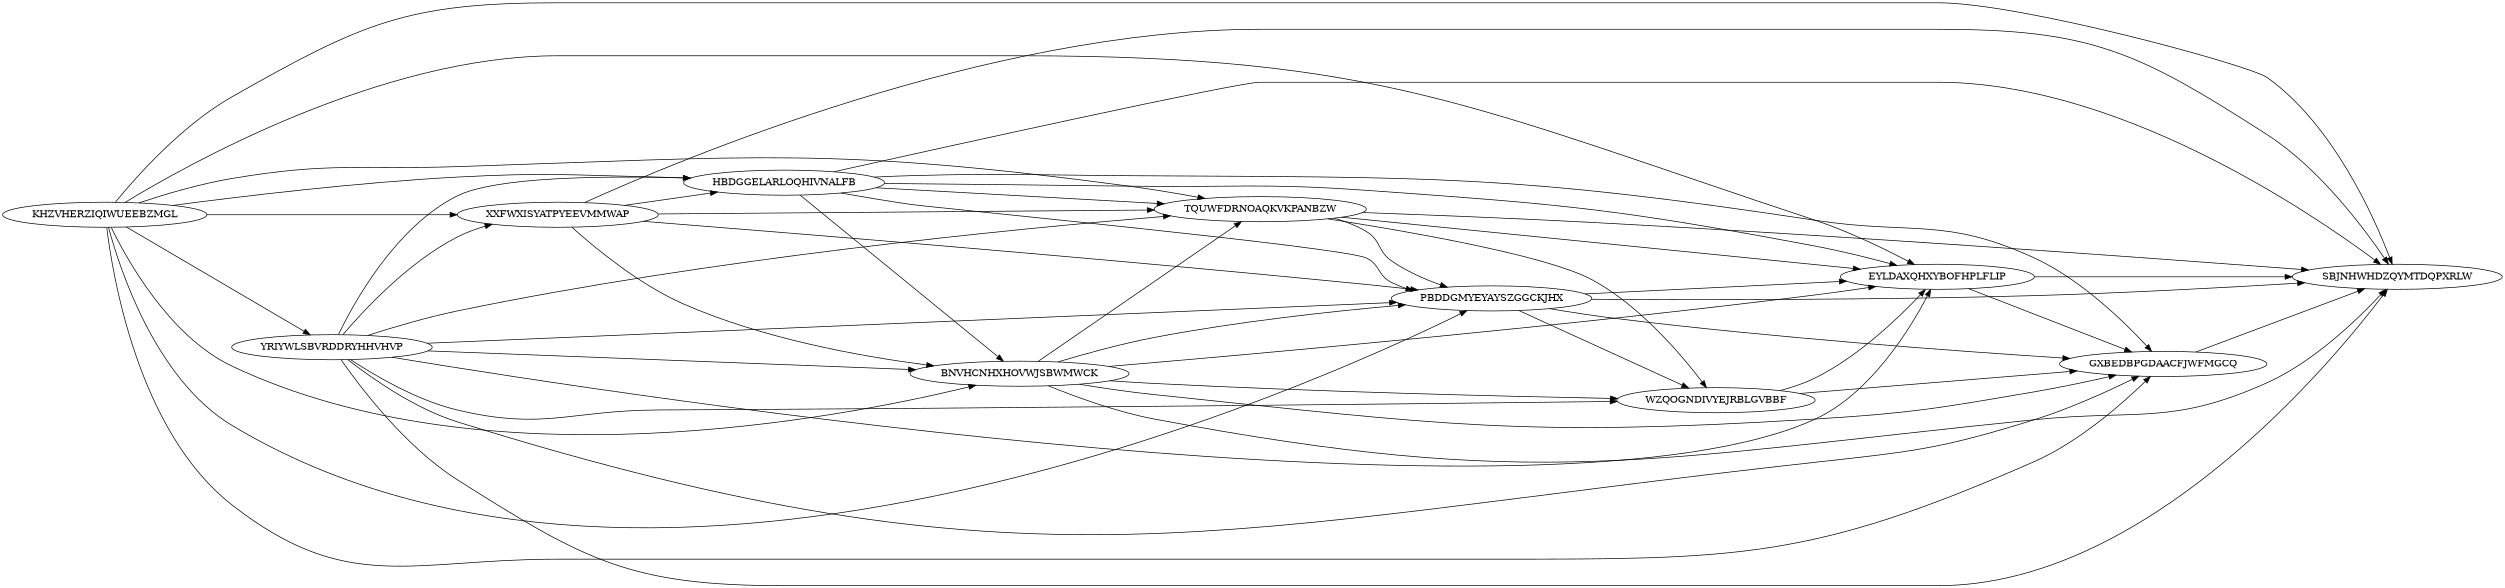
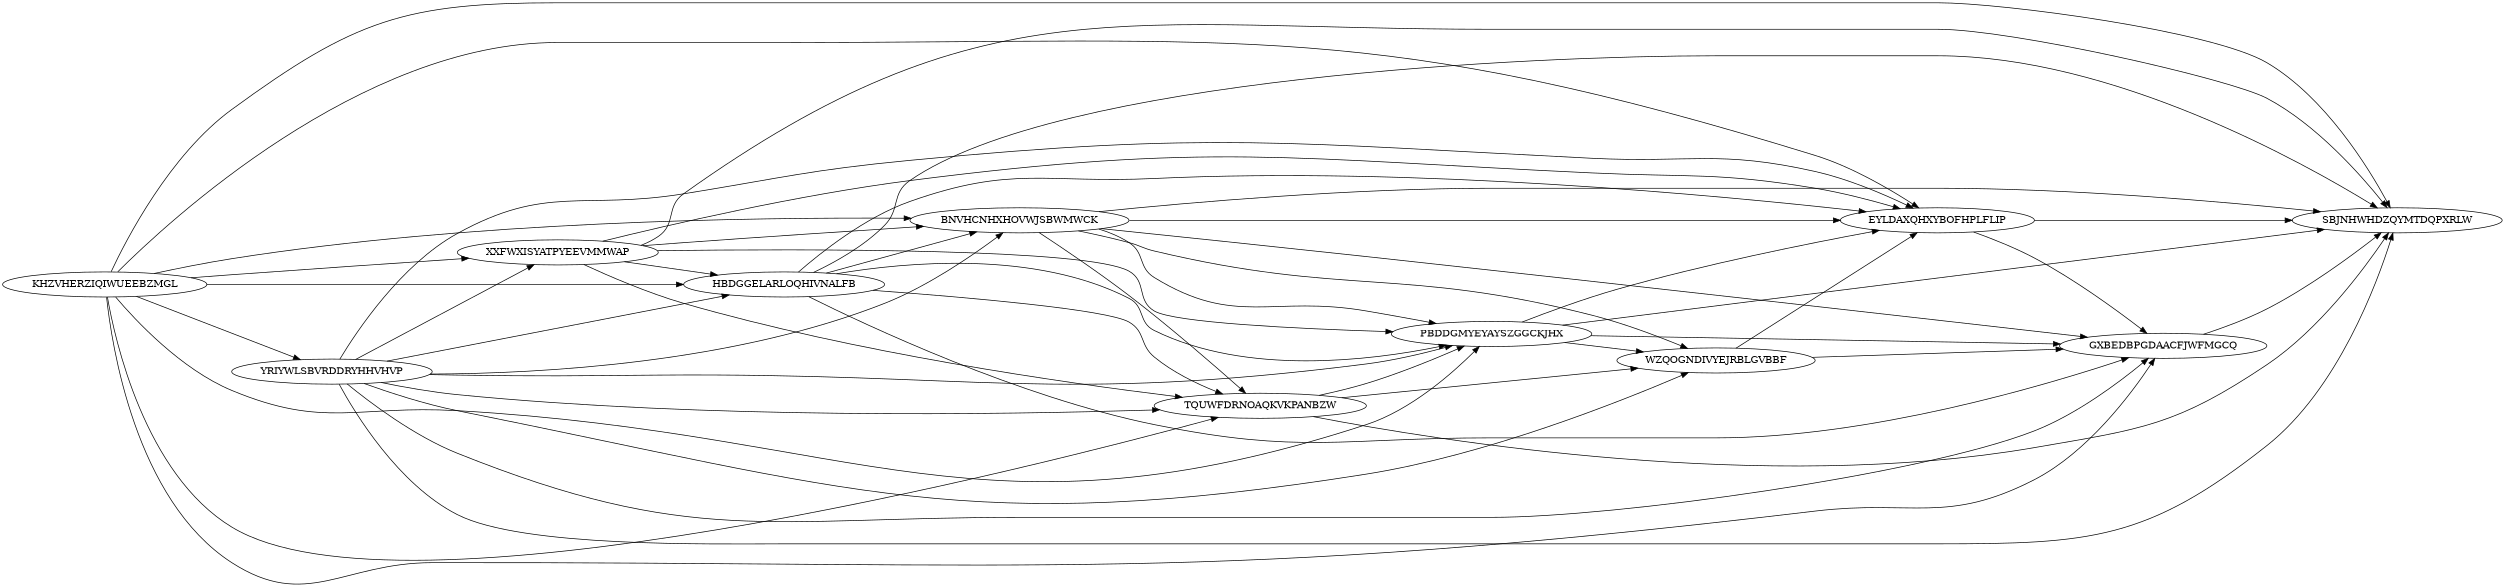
(1597, 243) -> (1246, 157)
